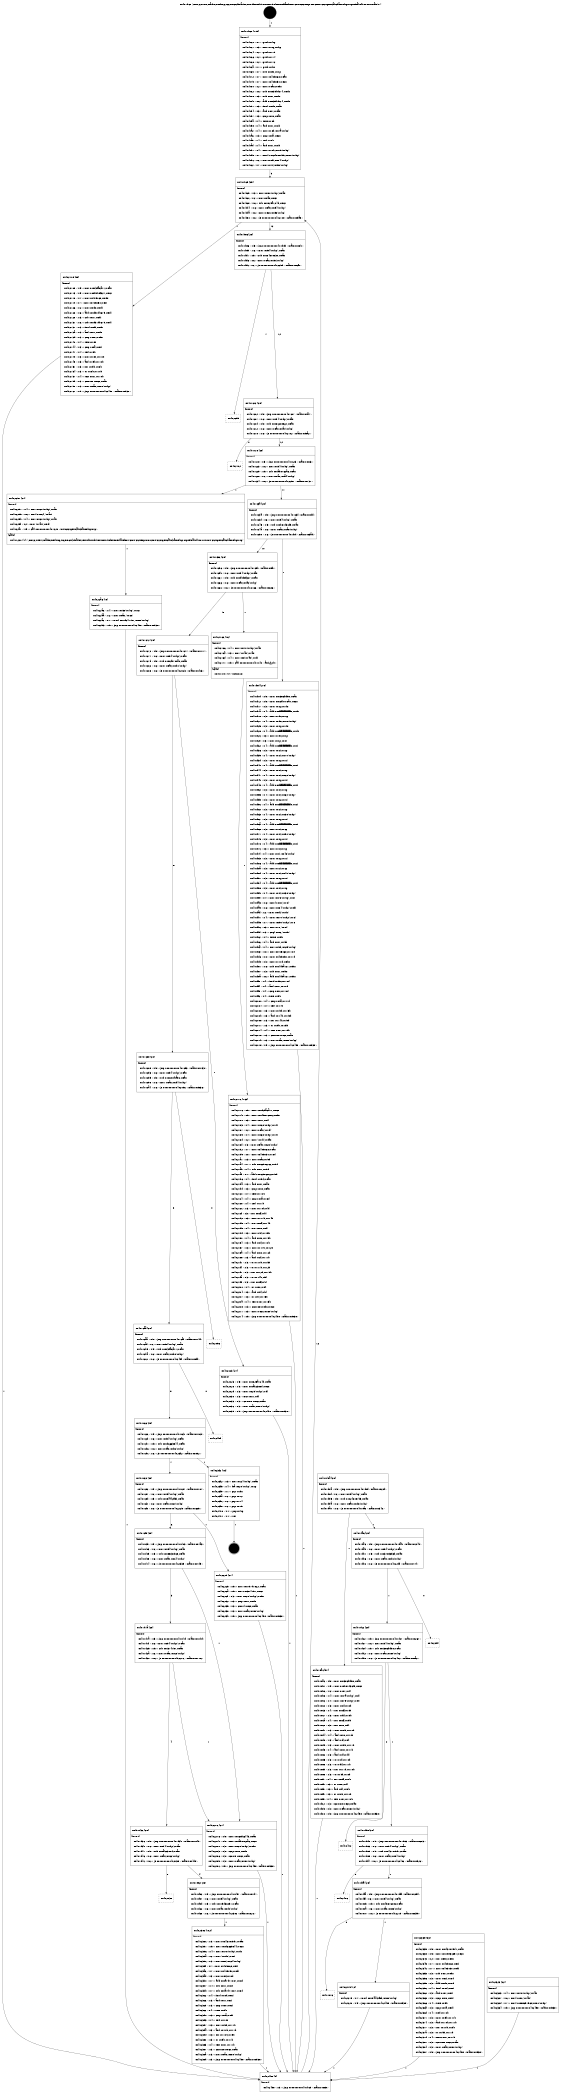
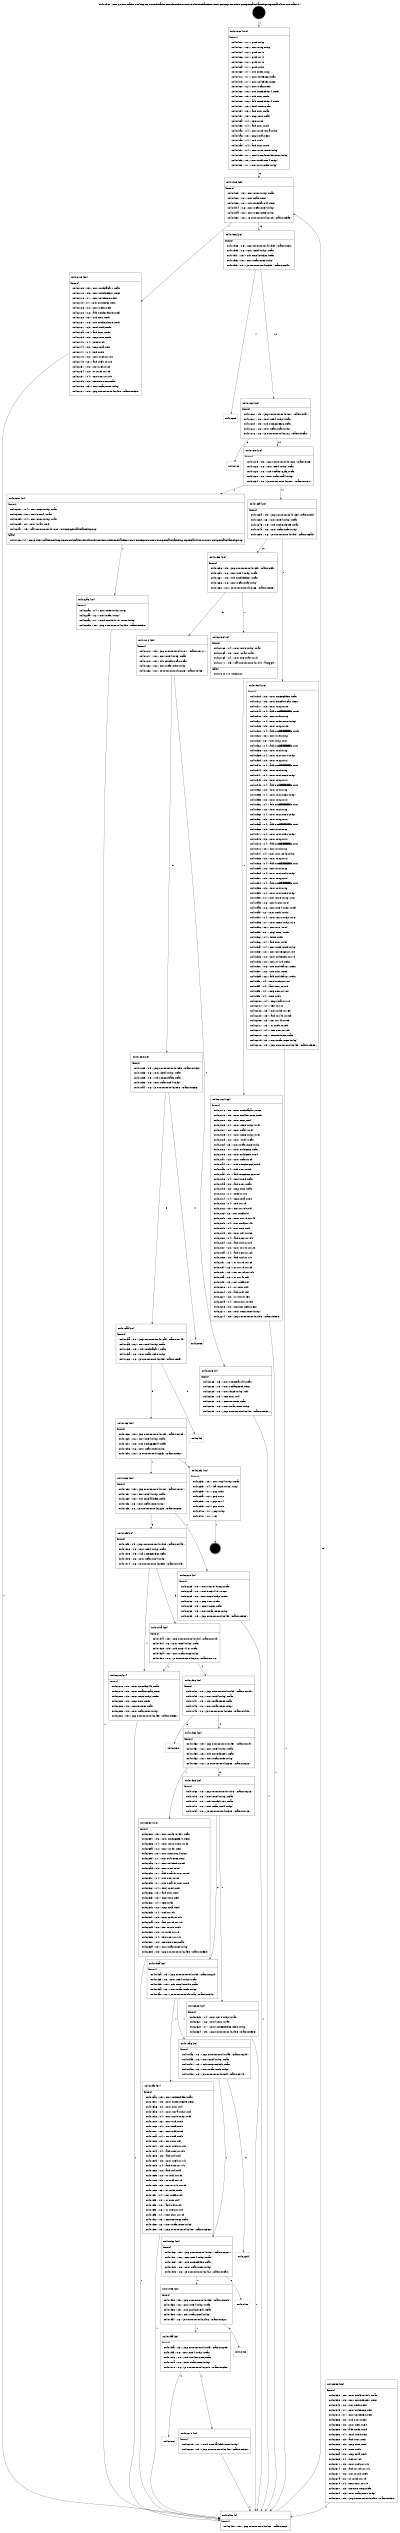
none -> (219, 1796)
